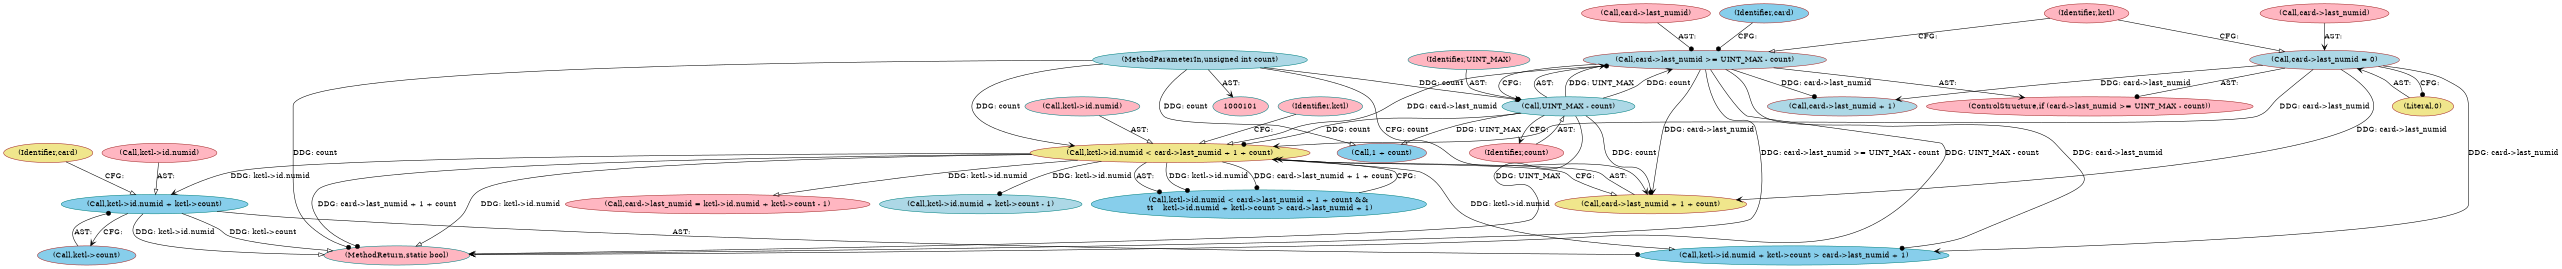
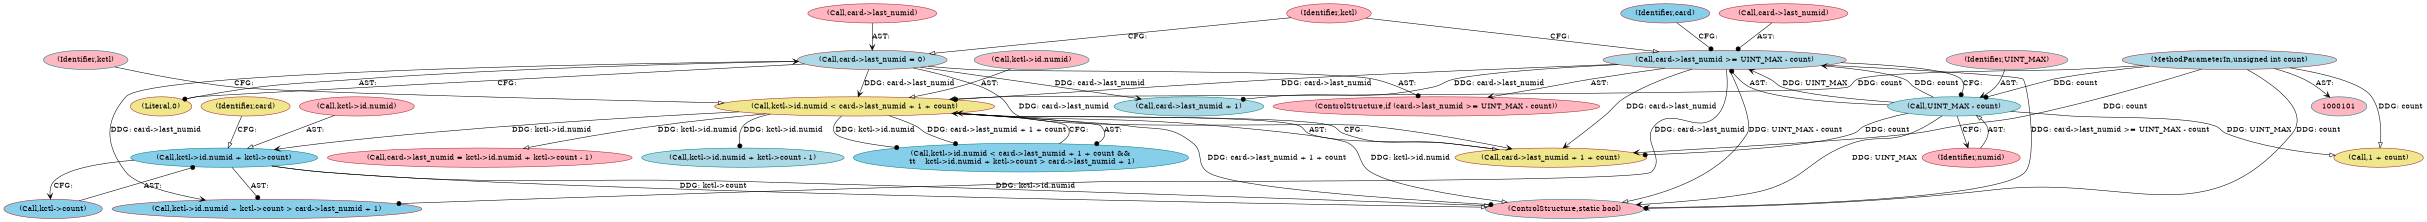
(1200, 60) -> (2229, 60)
(1417, 93) -> (1287, 79)
(1842, 106) -> (1189, 106)
(1382, 119) -> none
(1407, 130) -> (2125, 106)
(1382, 153) -> (2379, 158)
(1517, 153) -> (1971, 158)
(1463, 214) -> none
(397, 255) -> (1565, 209)
(1794, 255) -> (267, 209)
